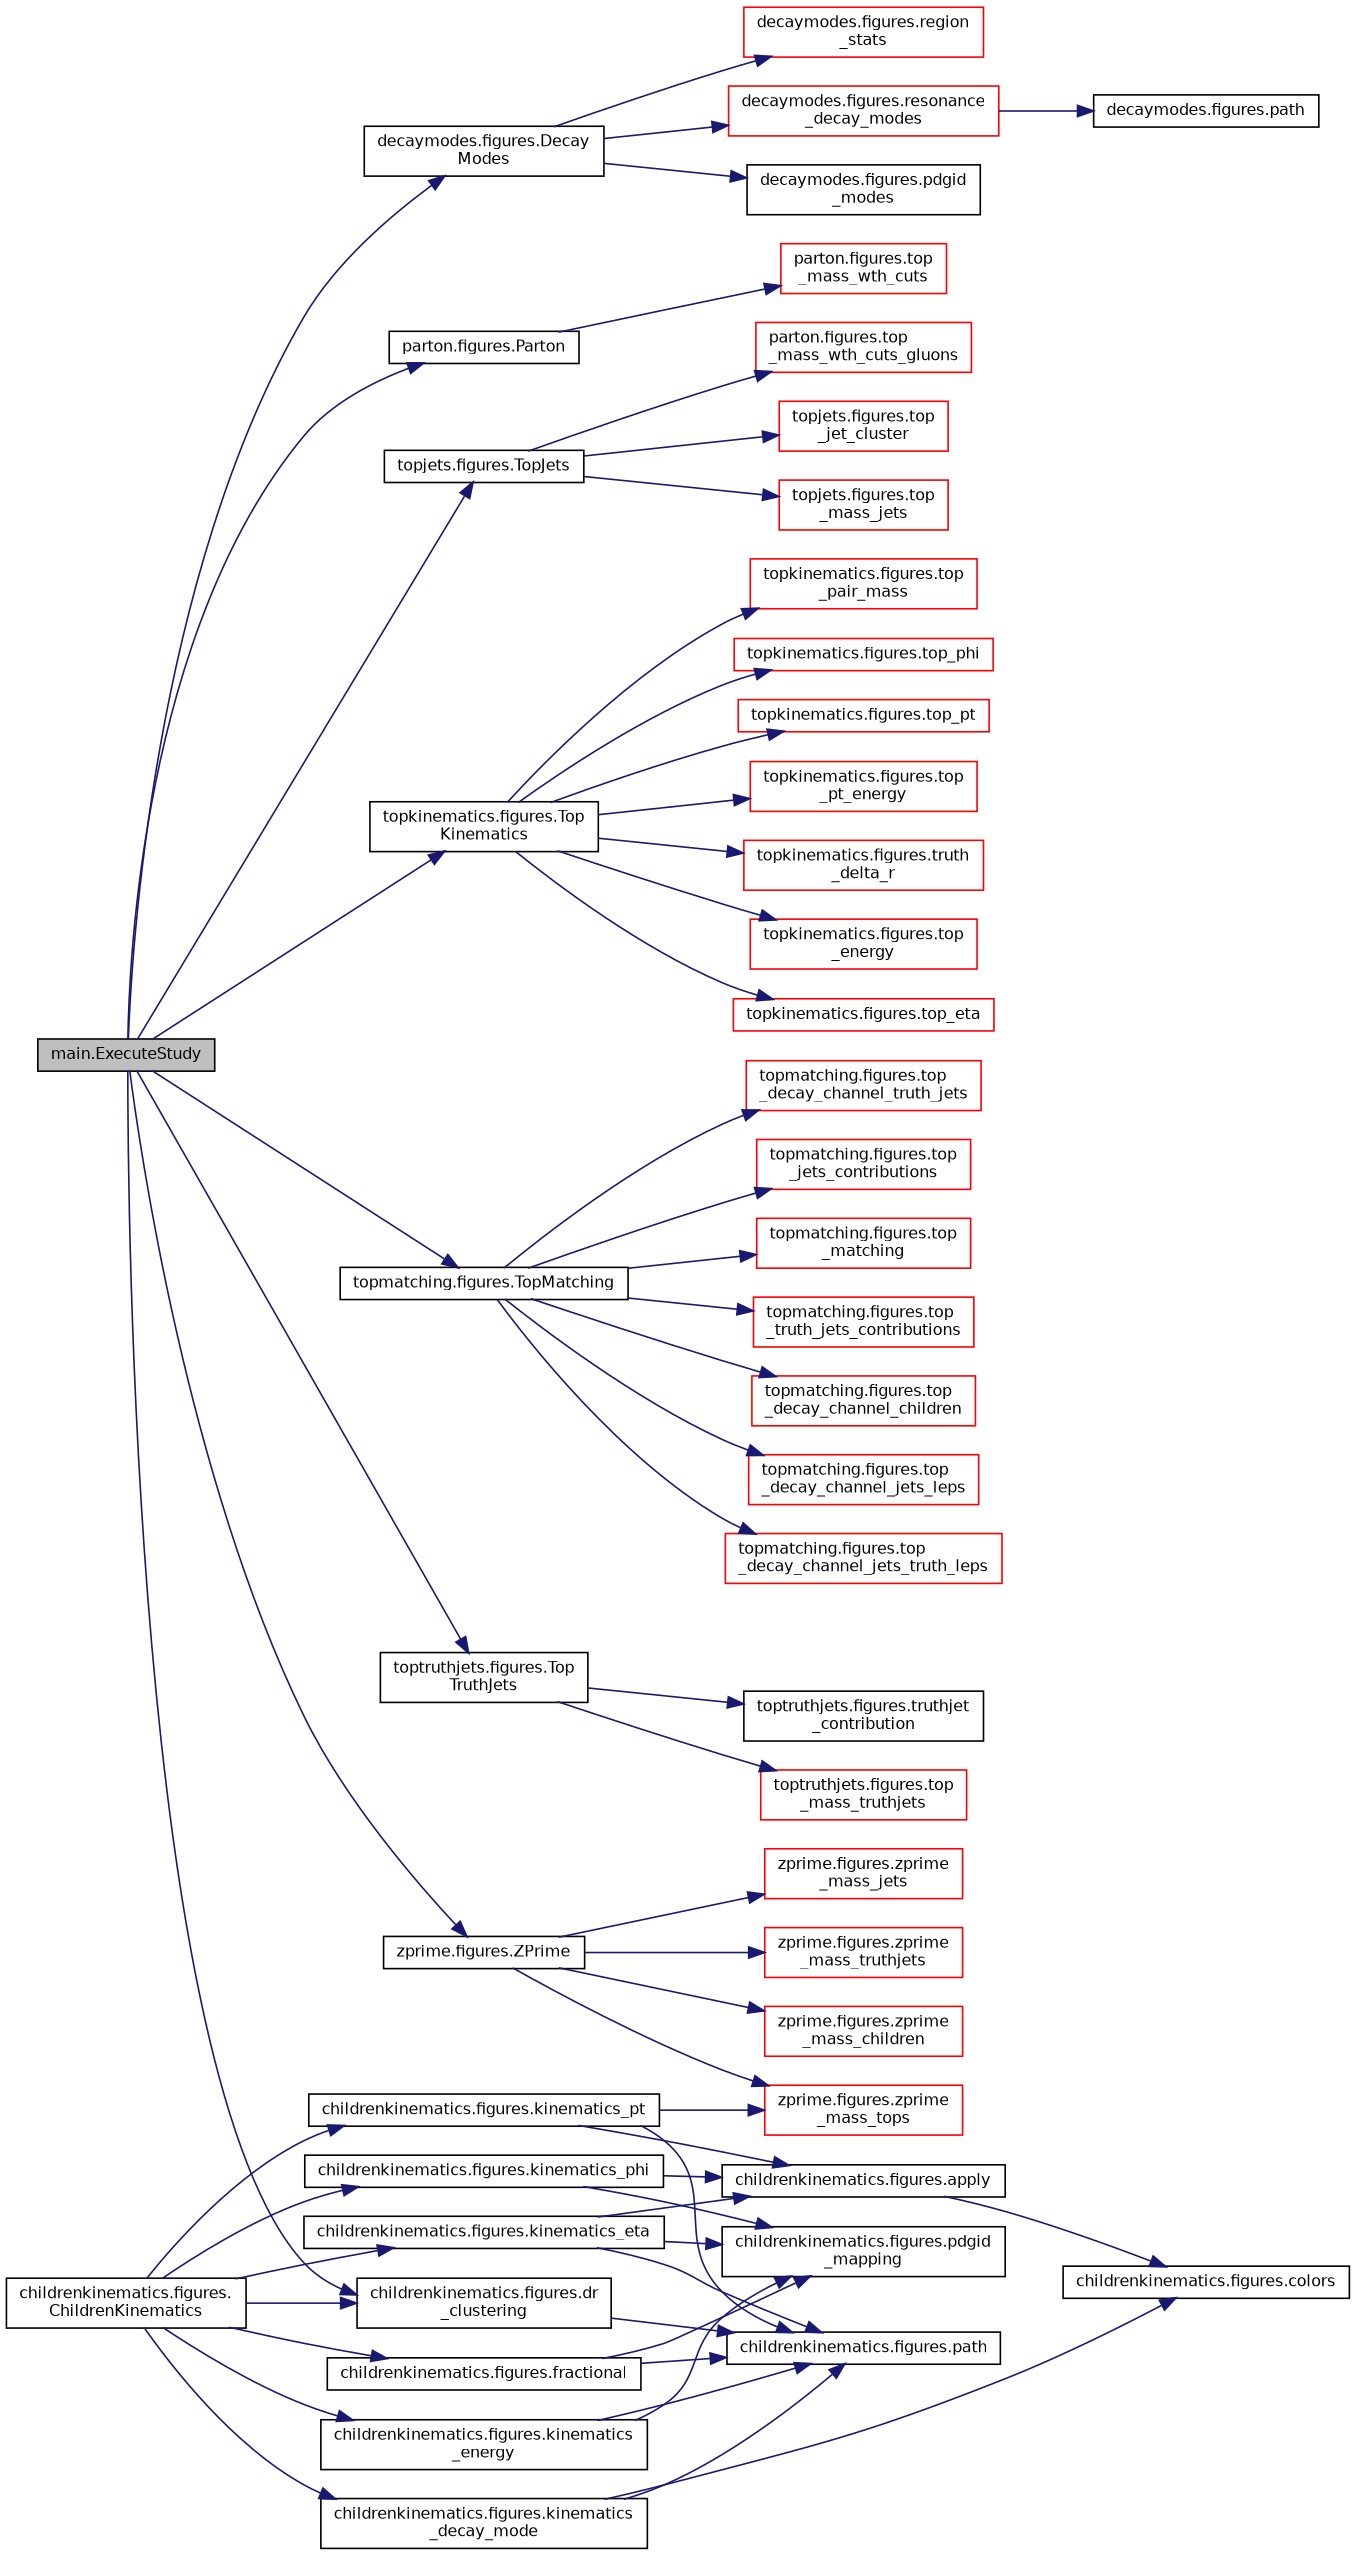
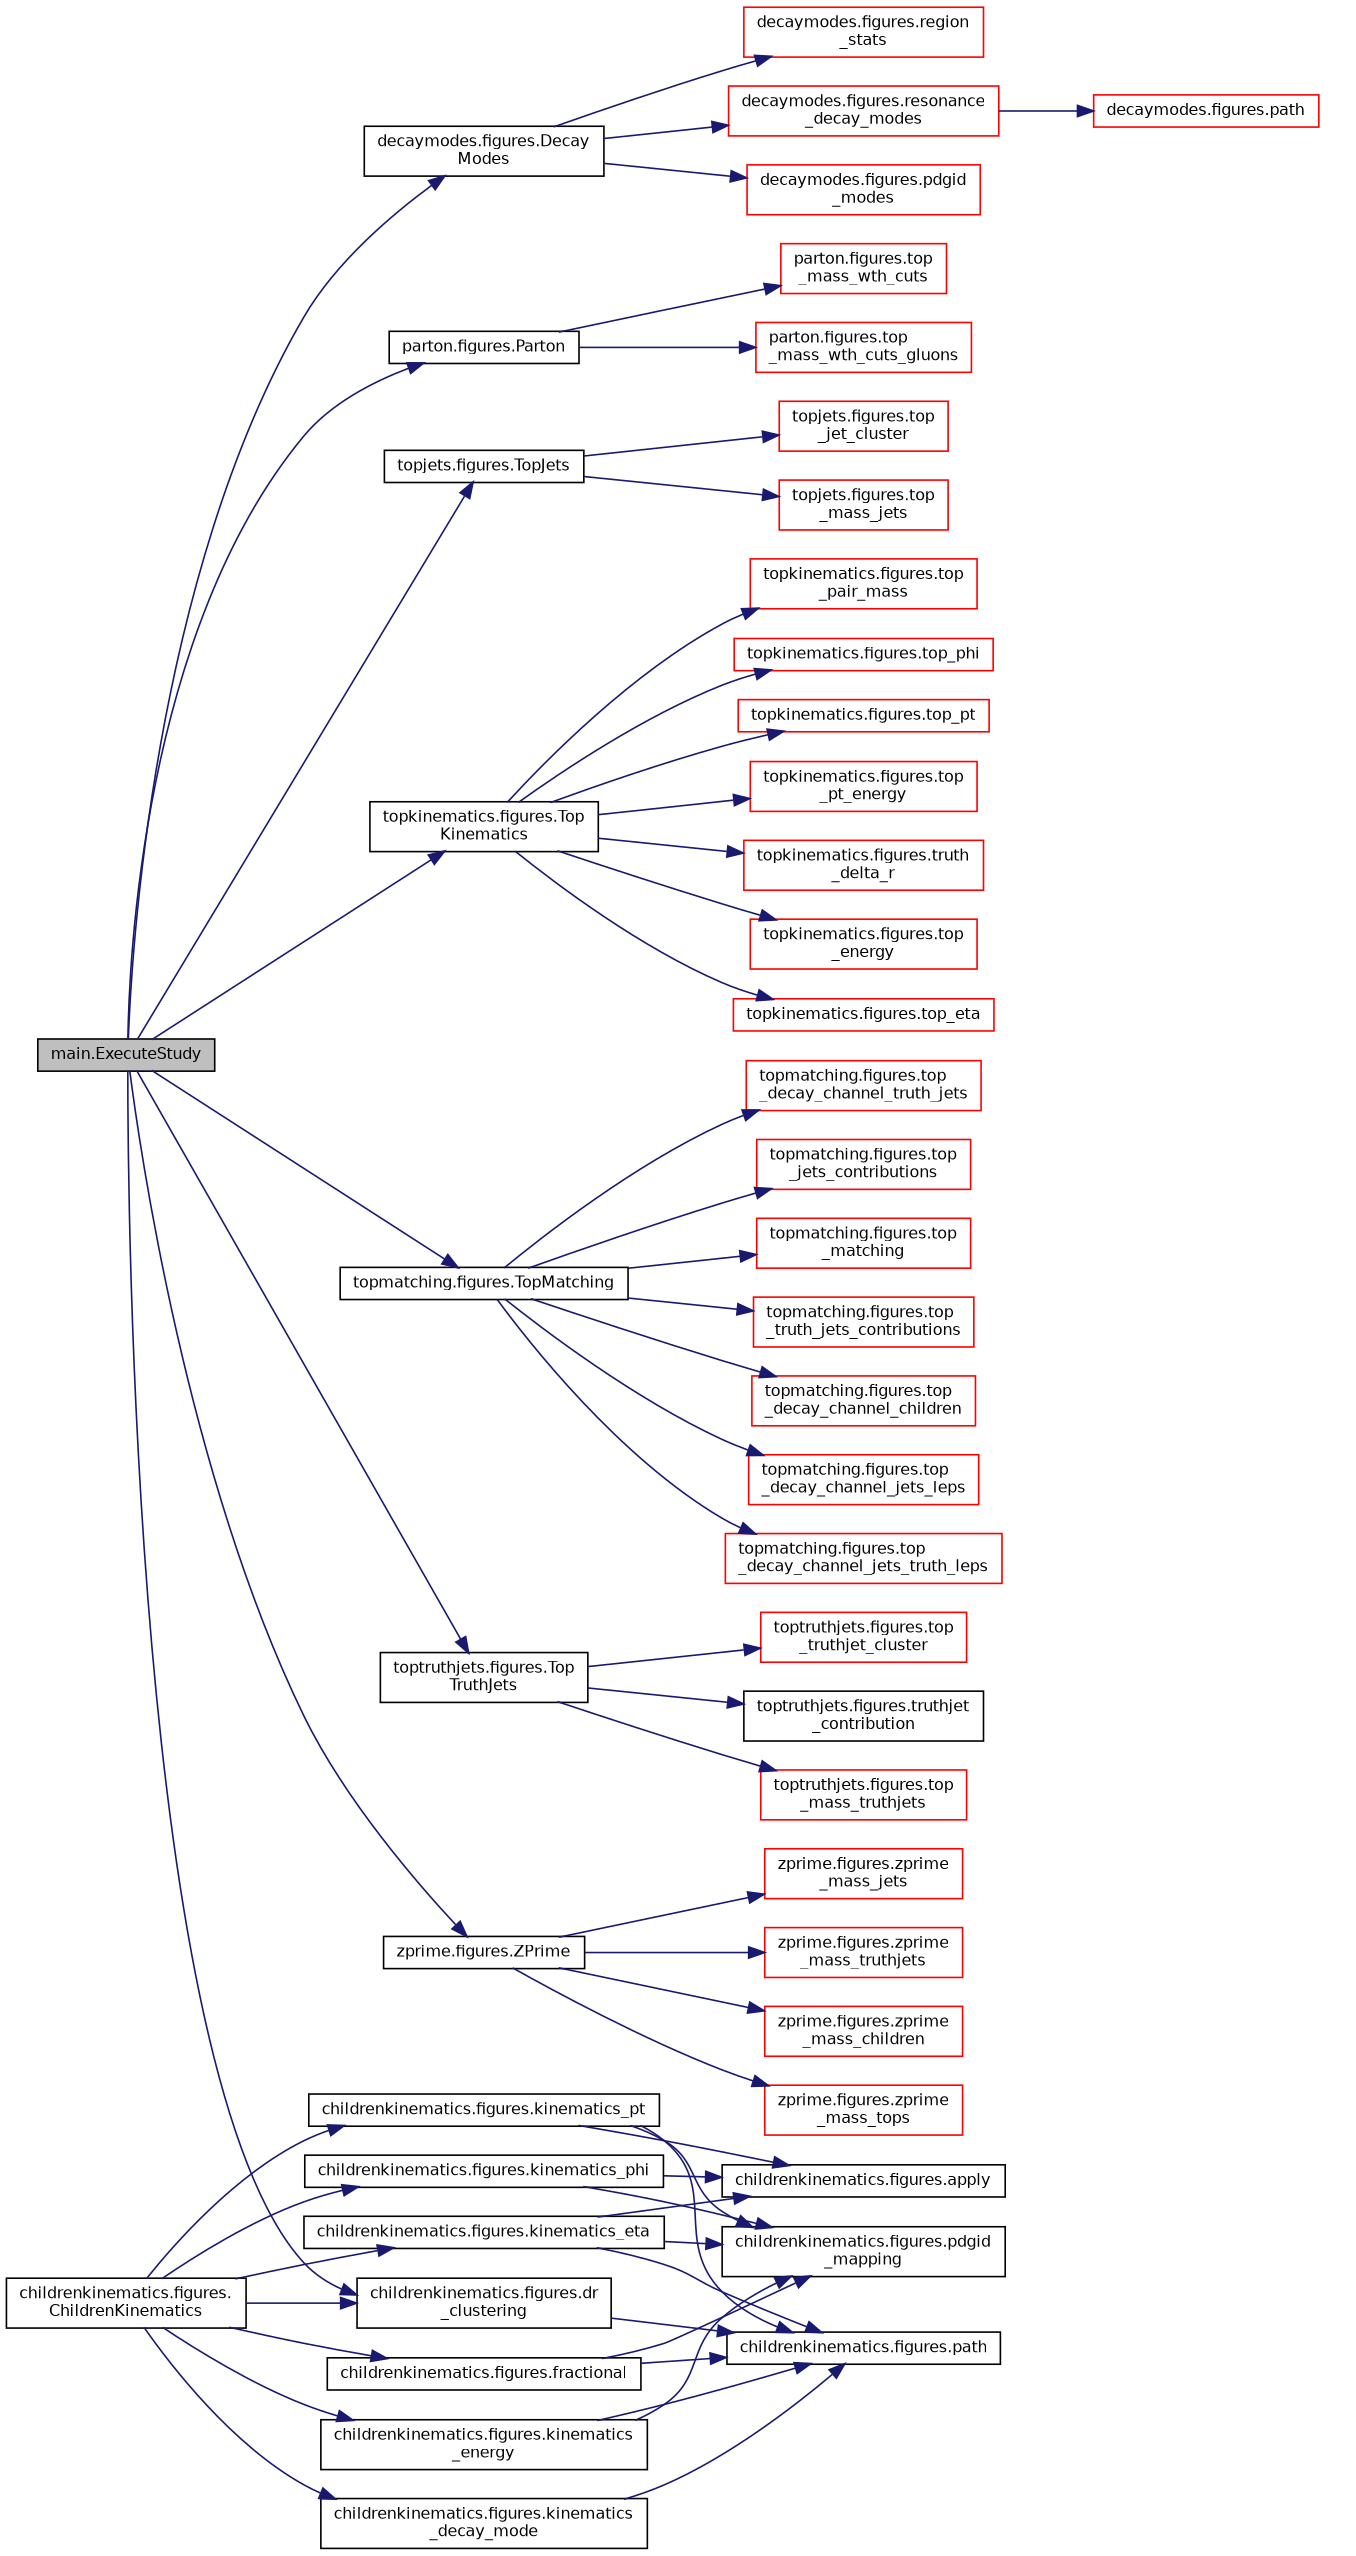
(1206, 111) -> (1206, 111)
(864, 190) -> (864, 190)
(642, 412) -> (659, 347)
none -> (864, 1637)
(704, 2110) -> (689, 2167)
(1206, 2282) -> none
